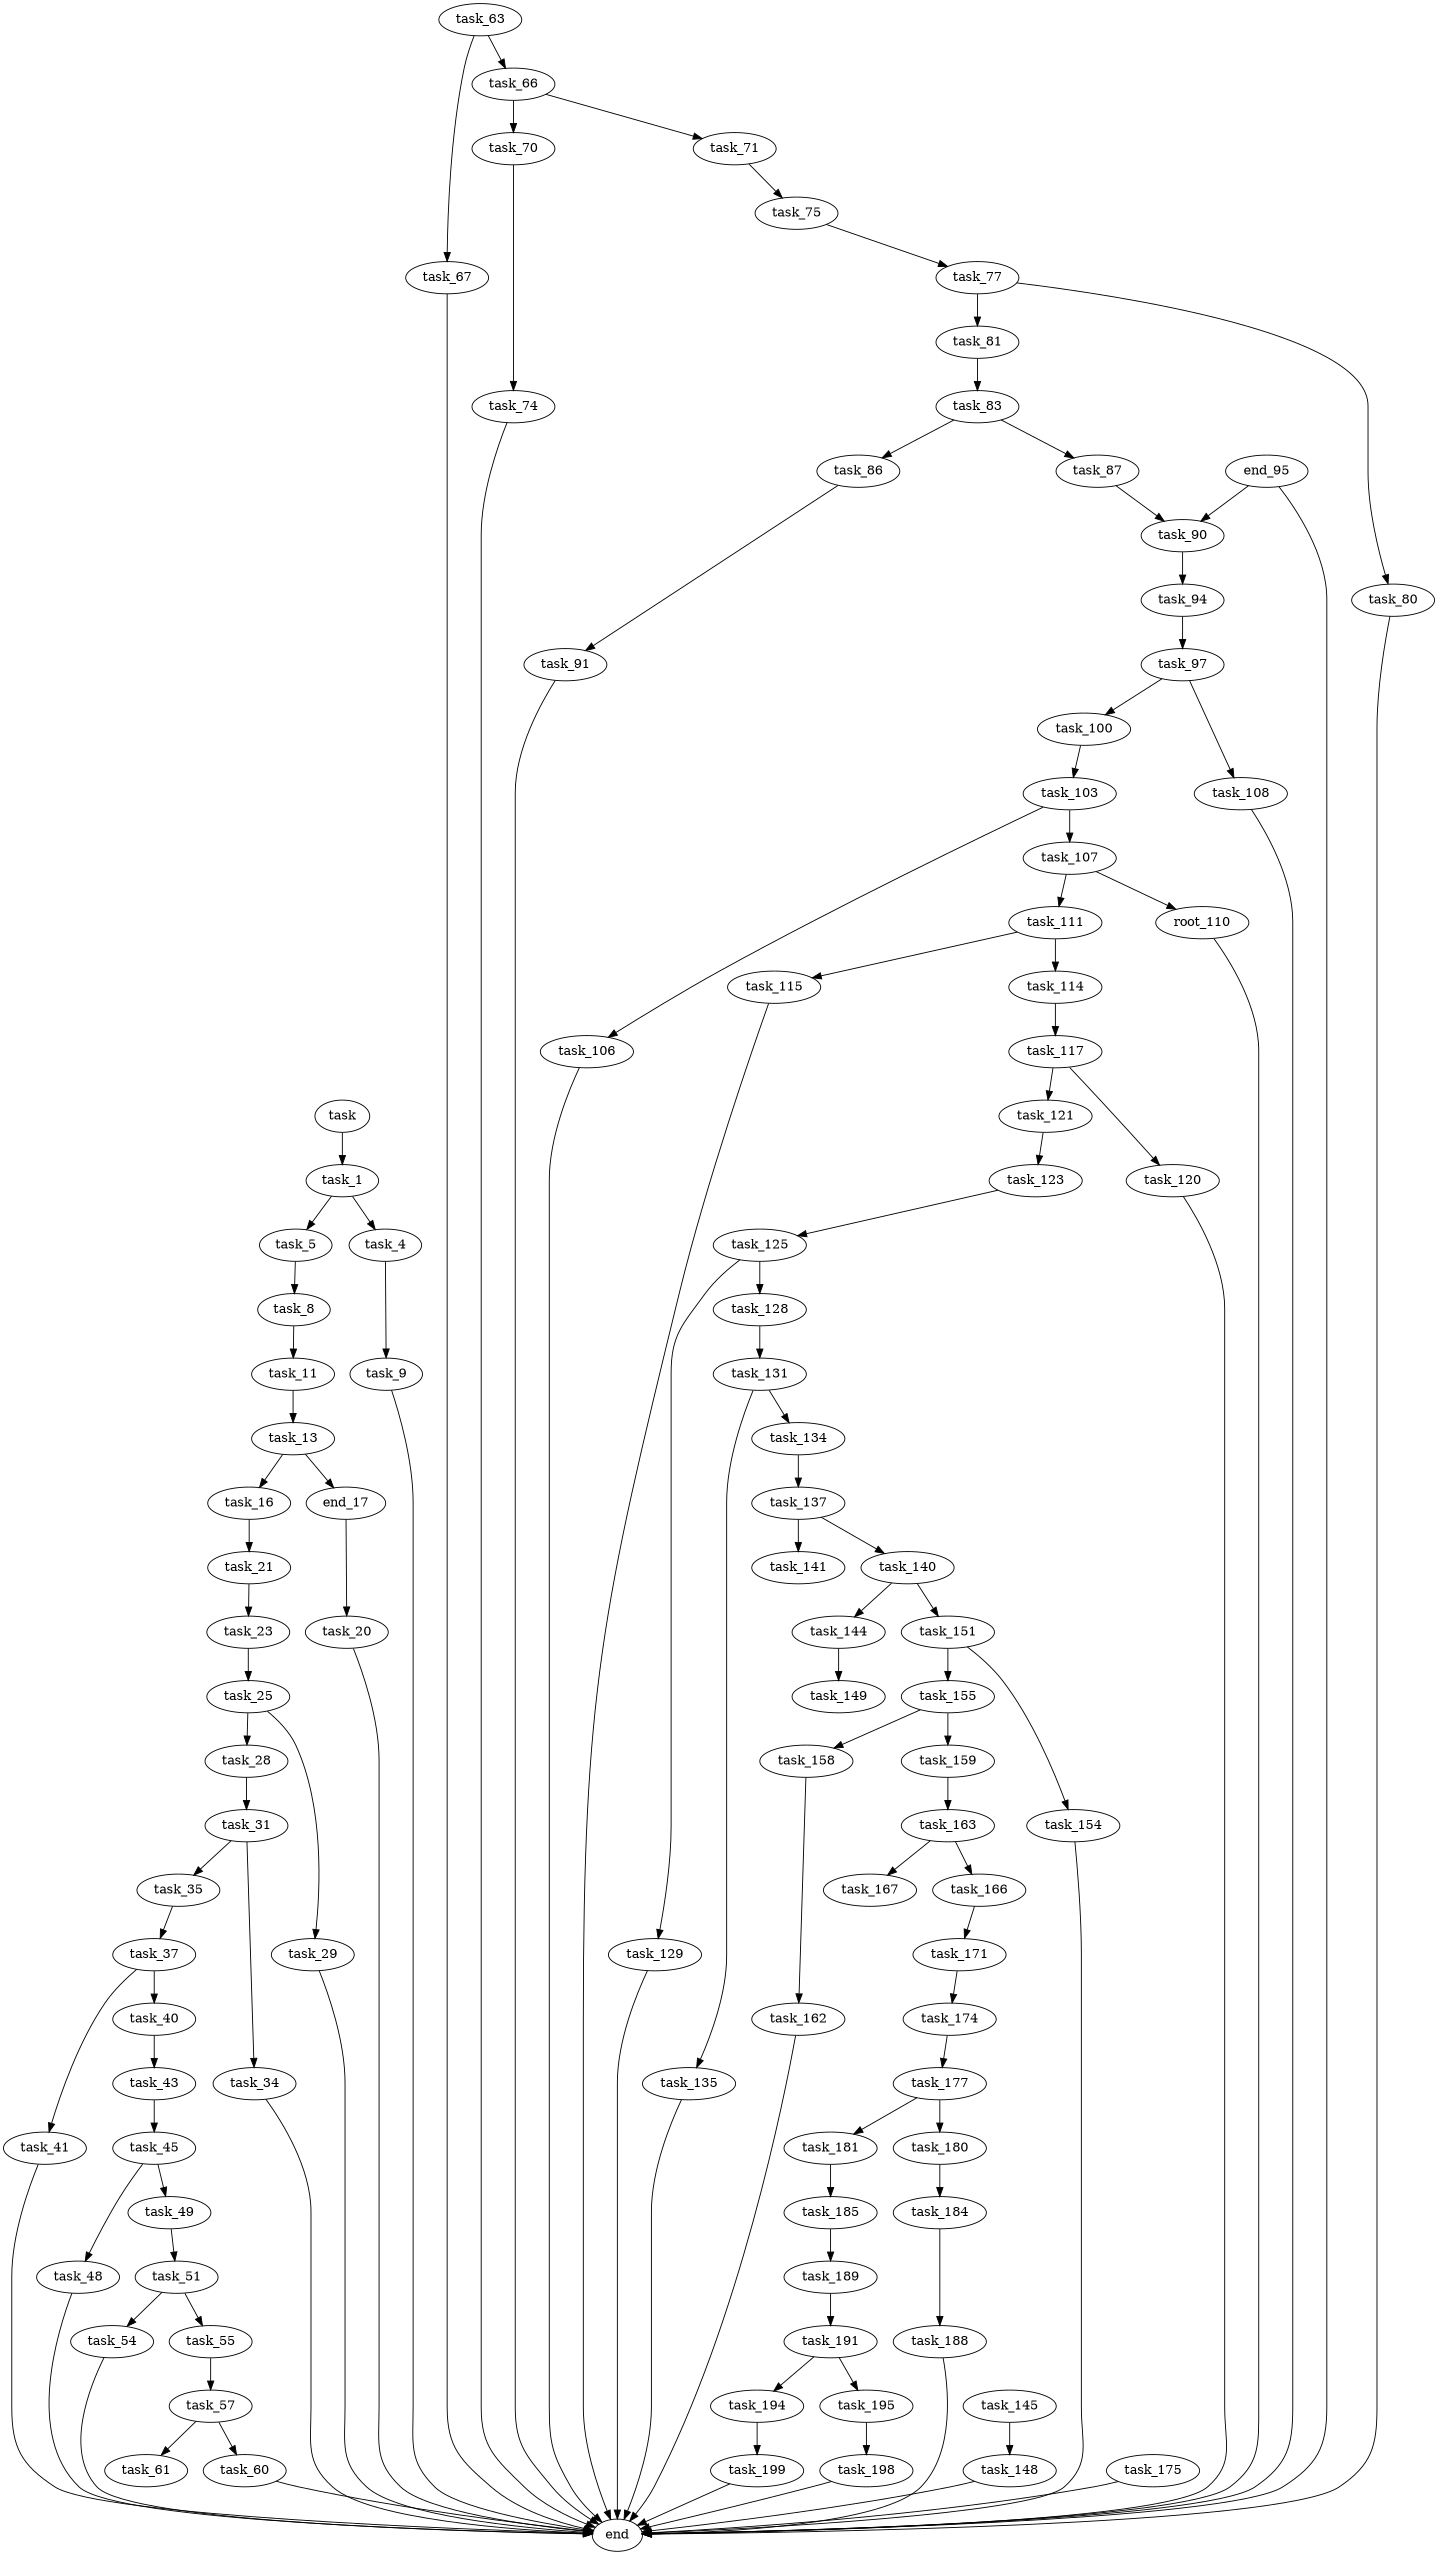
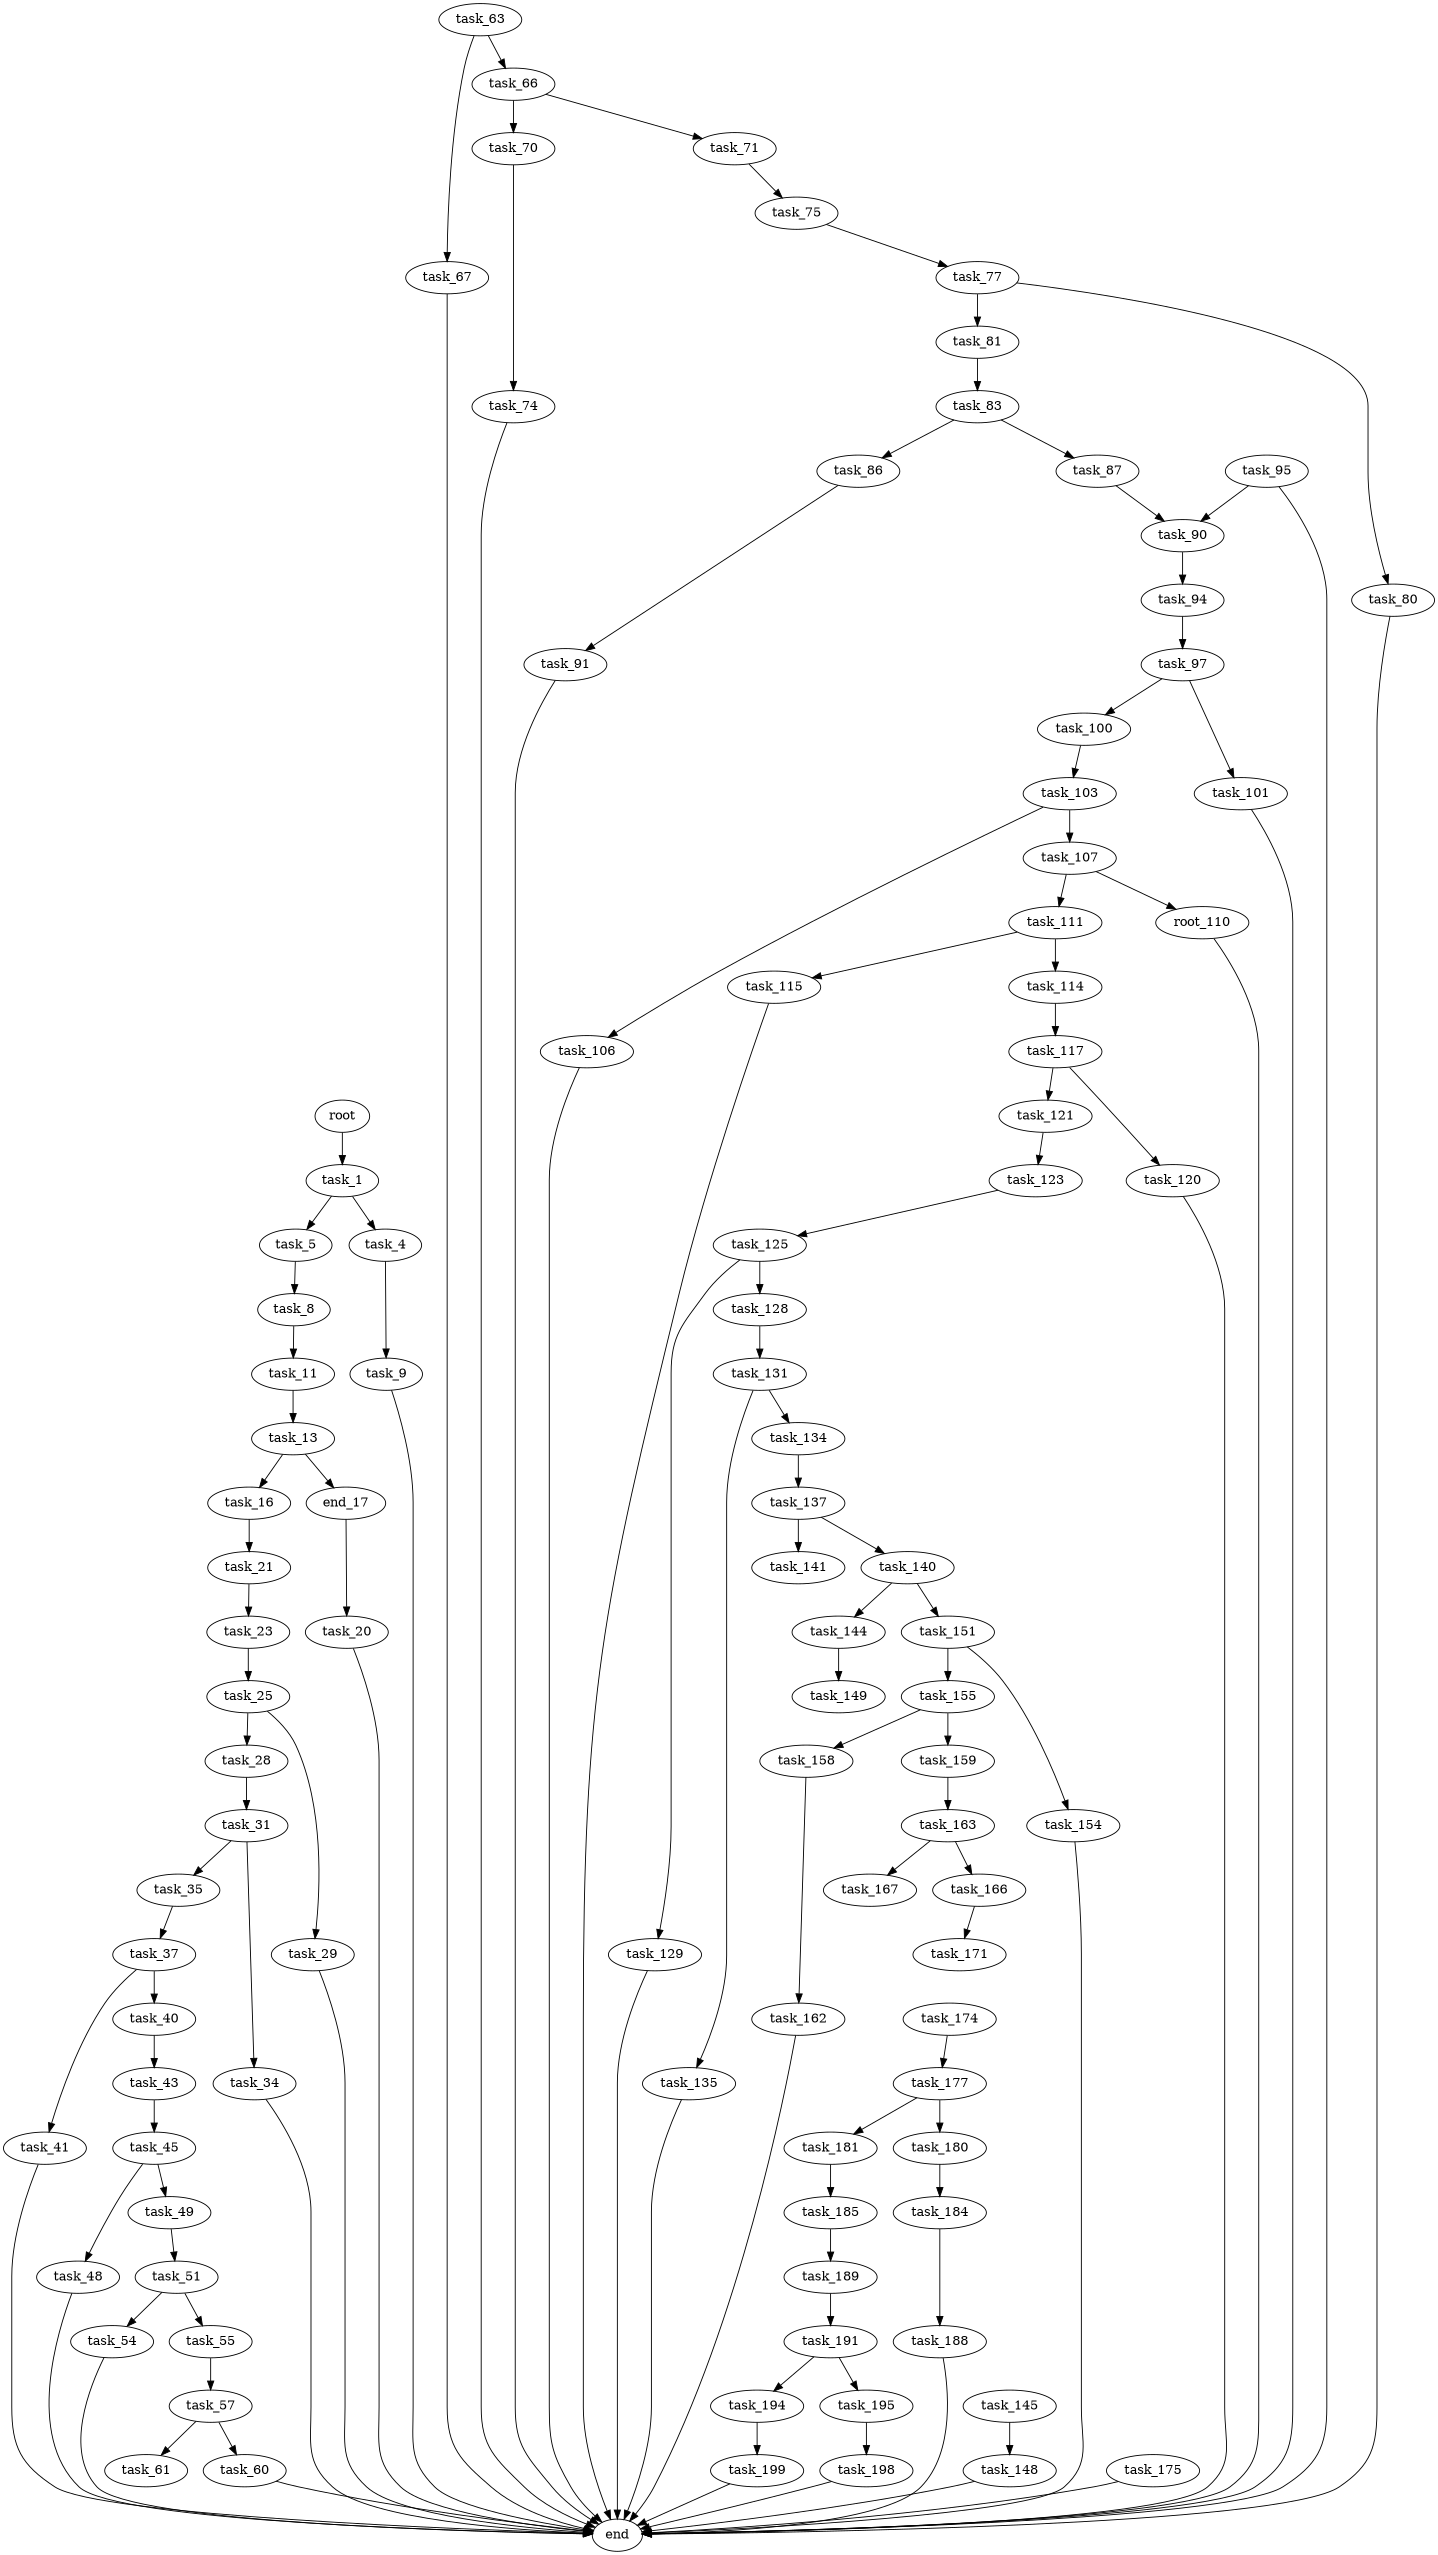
(1267, 471) -> (1267, 471)
(1241, 794) -> (1241, 794)
(342, 1116) -> (342, 1116)
(955, 1983) -> none
